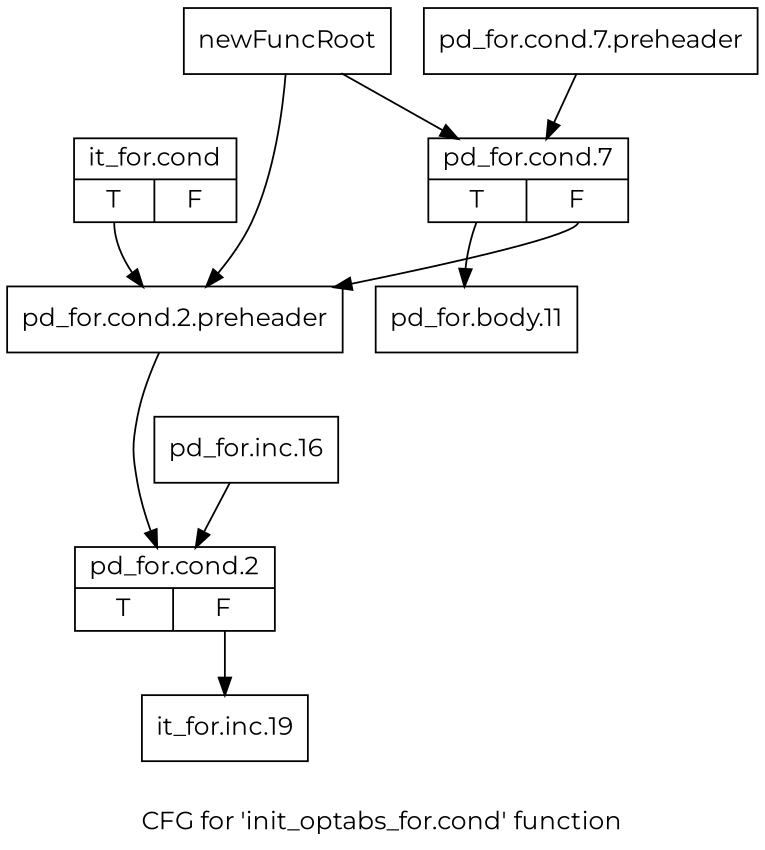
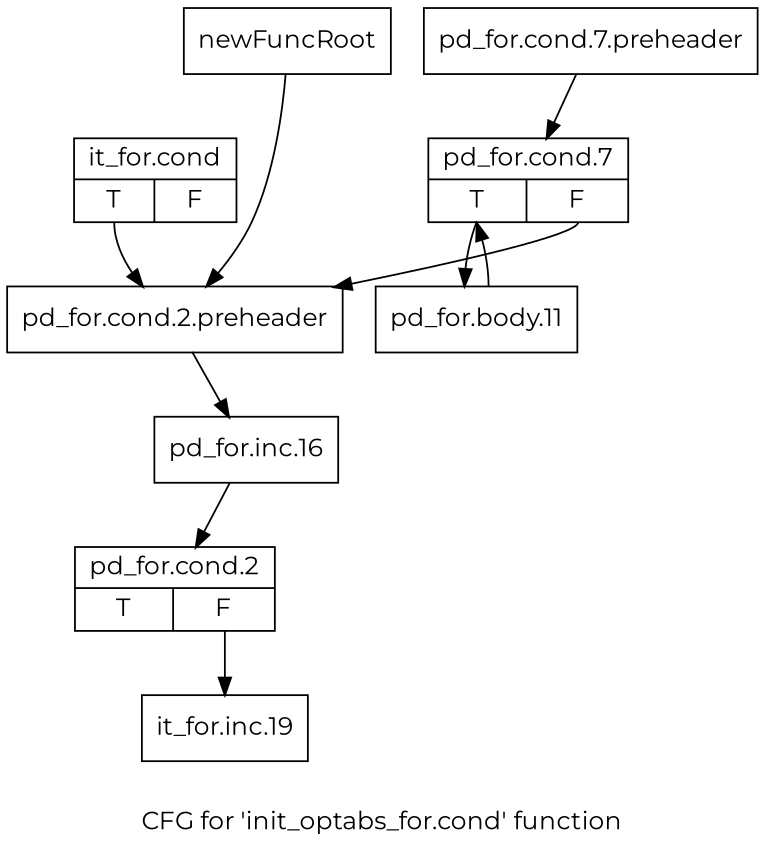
(392, 102) -> (487, 265)
(134, 441) -> (206, 377)
